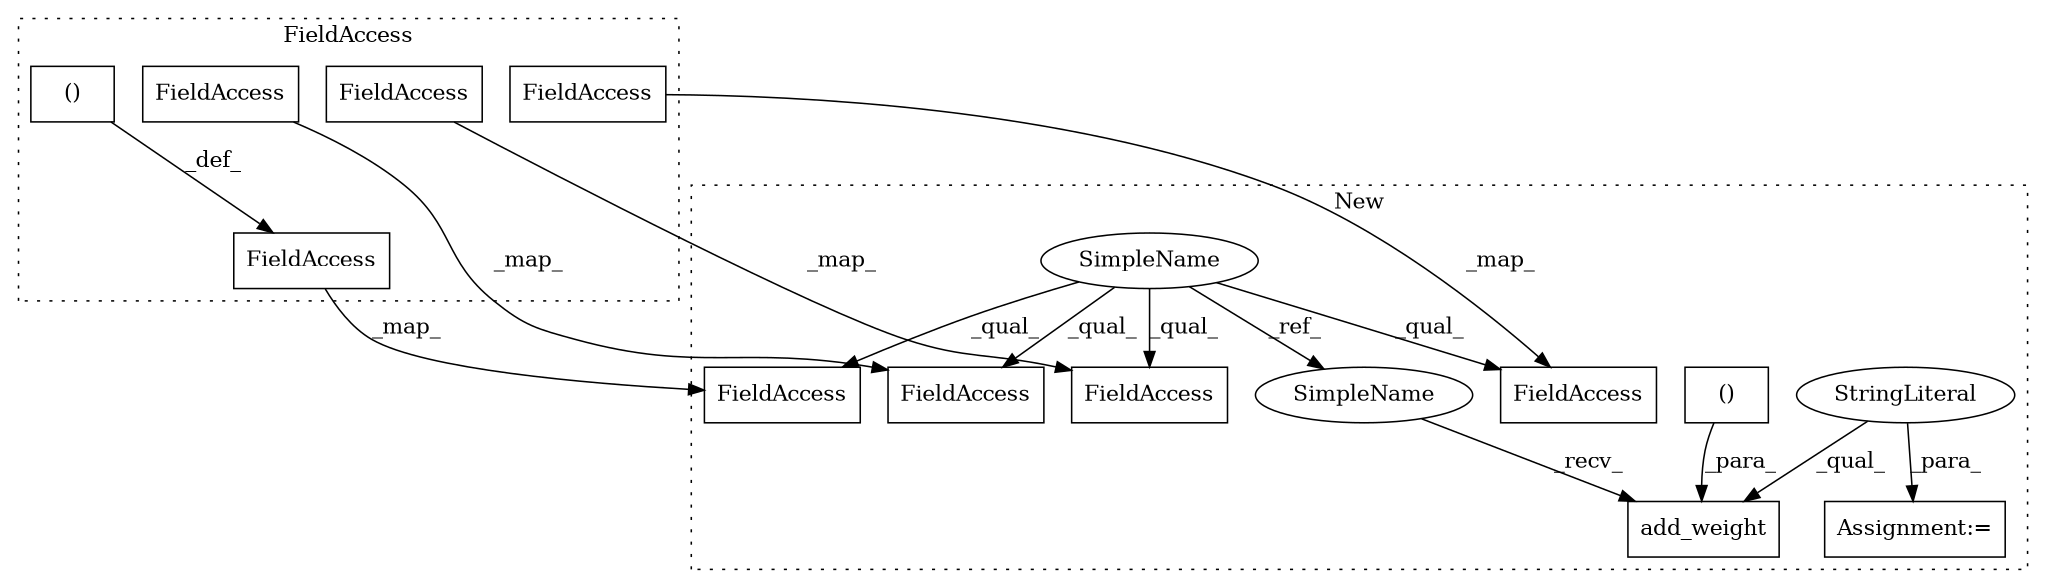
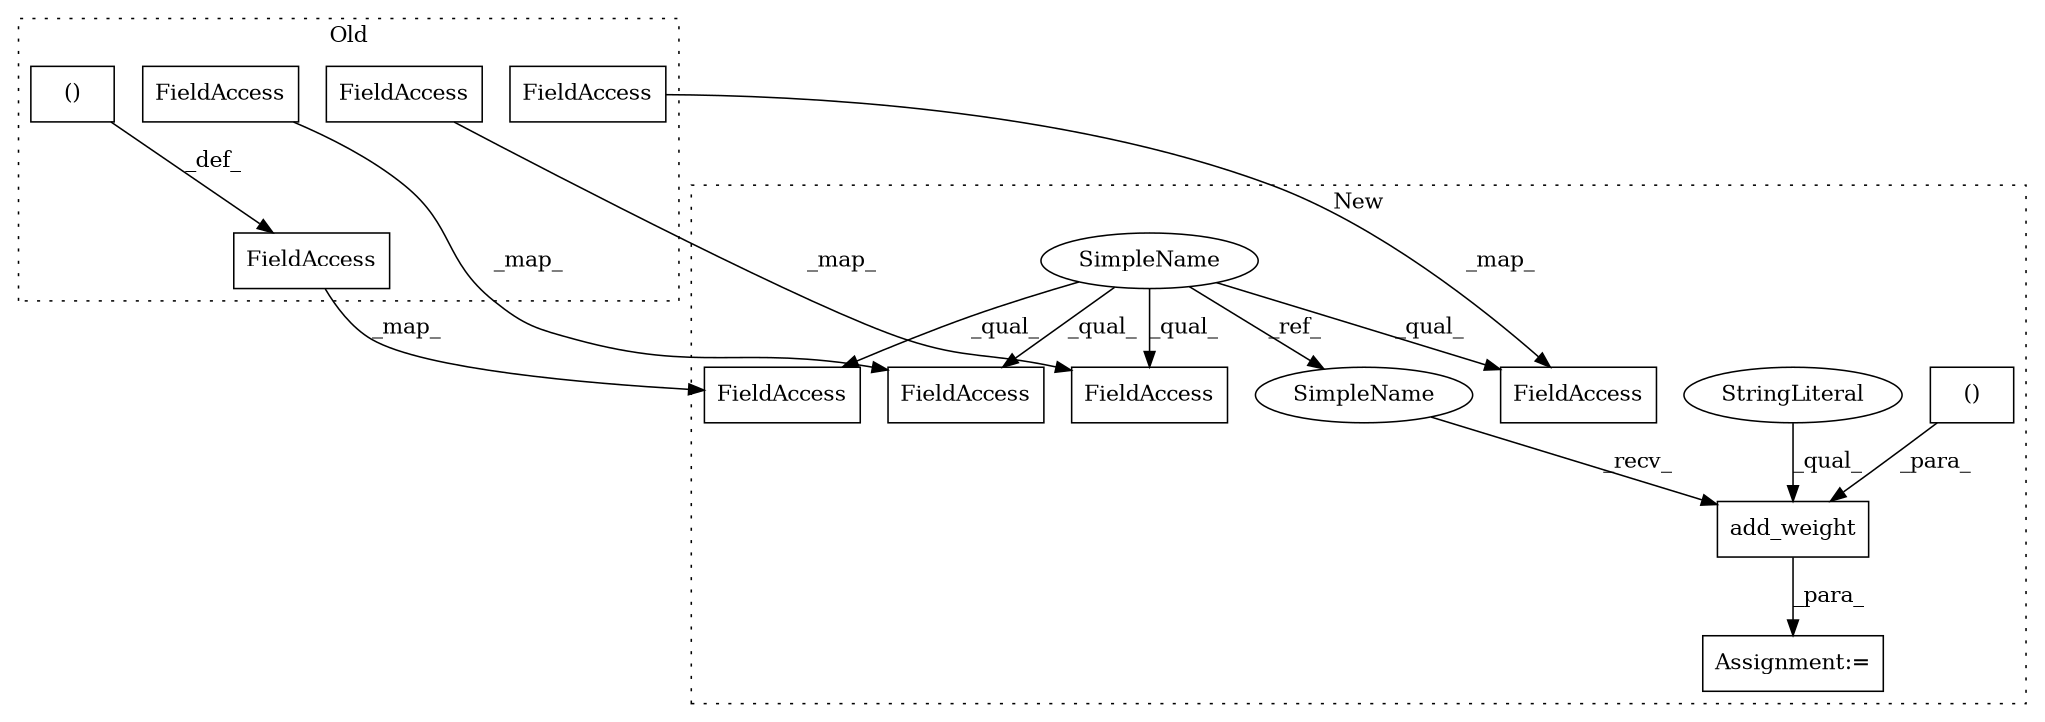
(349, 36) -> (349, 36)
(1910, 454) -> (1793, 589)
